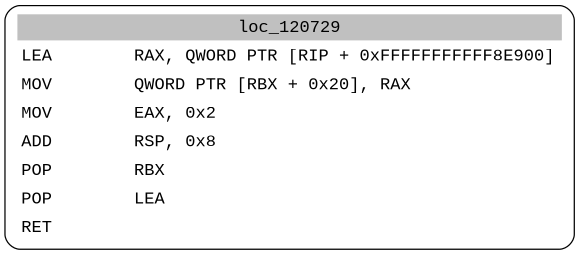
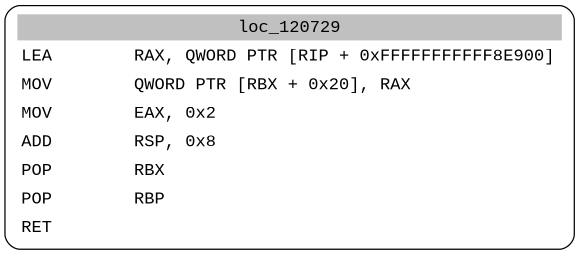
(93, 198) -> (93, 198)
